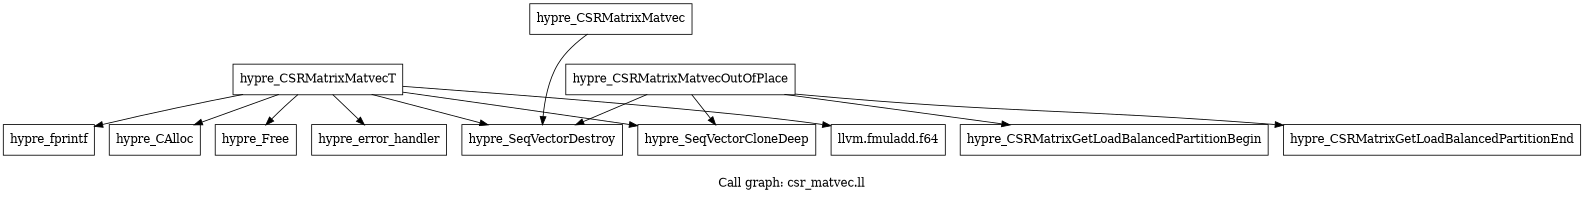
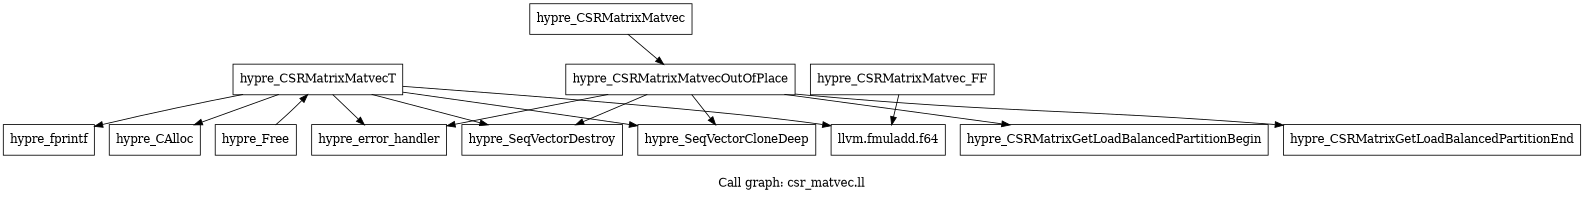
(555, 70) -> (643, 47)
none -> (902, 79)
(285, 106) -> (289, 113)
none -> (547, 106)
